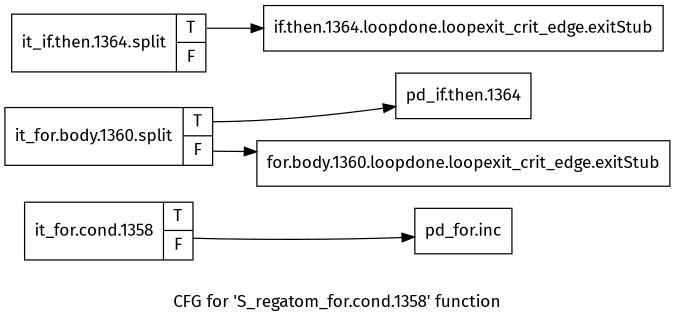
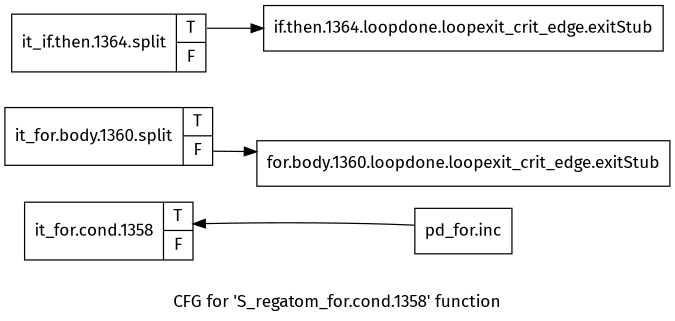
(463, 96) -> none
(297, 239) -> (310, 223)
